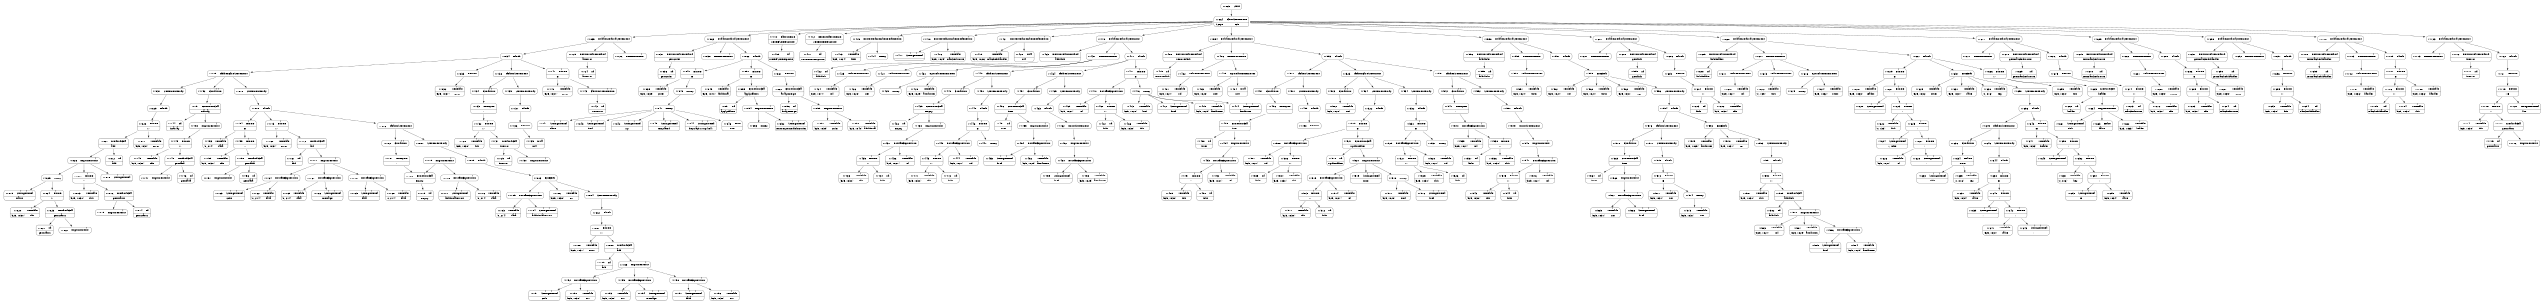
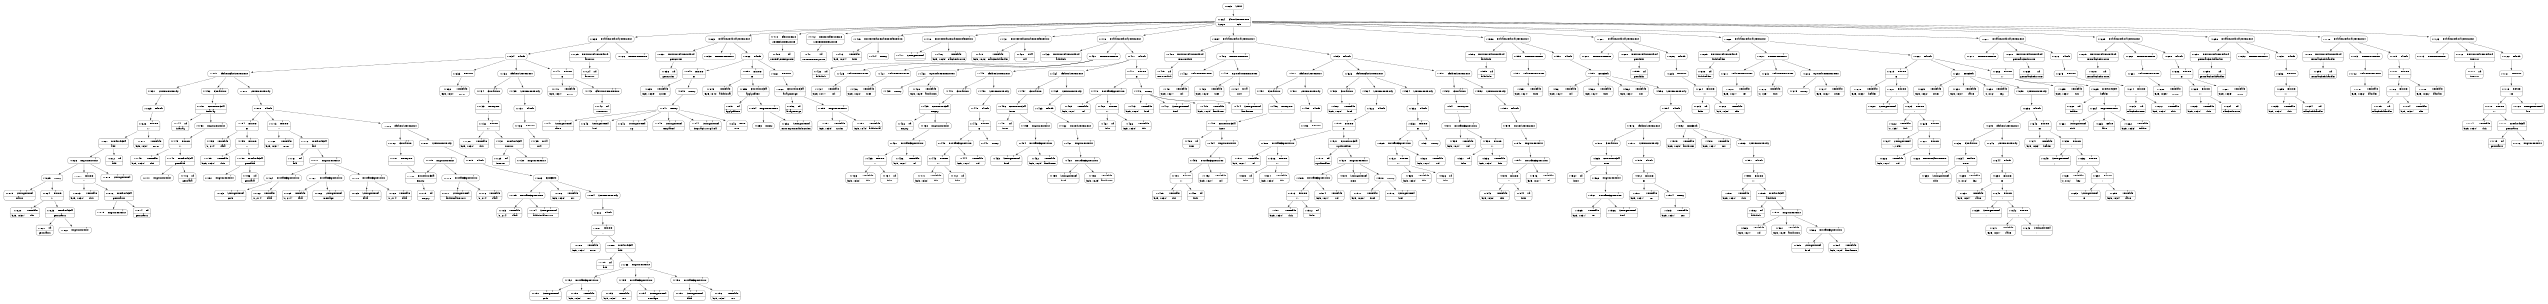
(1932, 158) -> (1935, 158)
